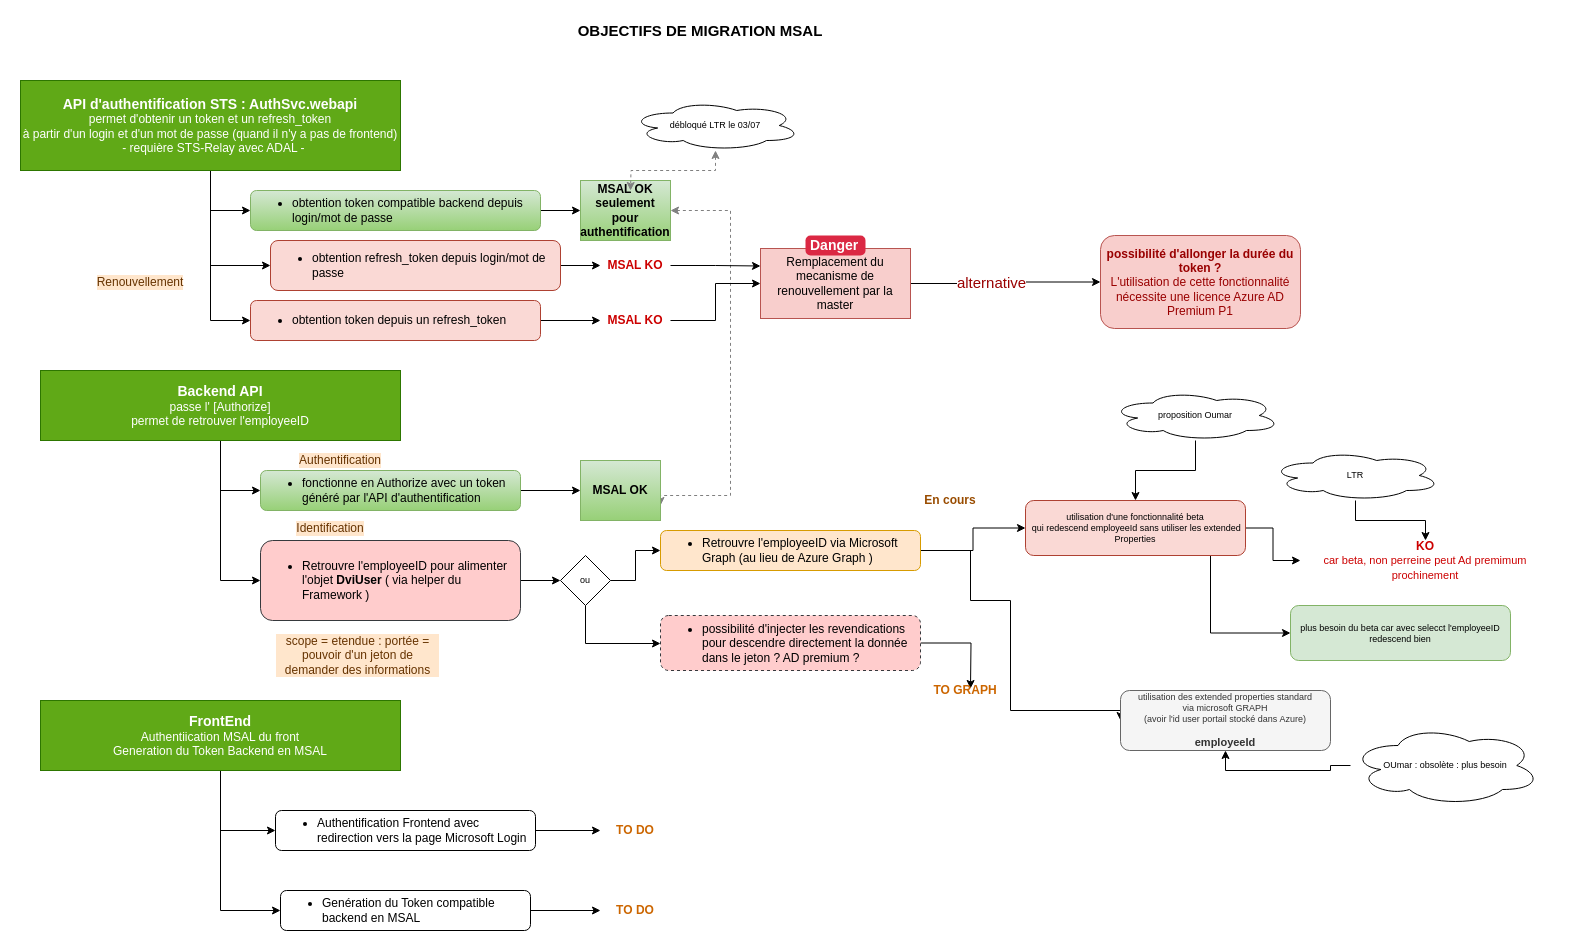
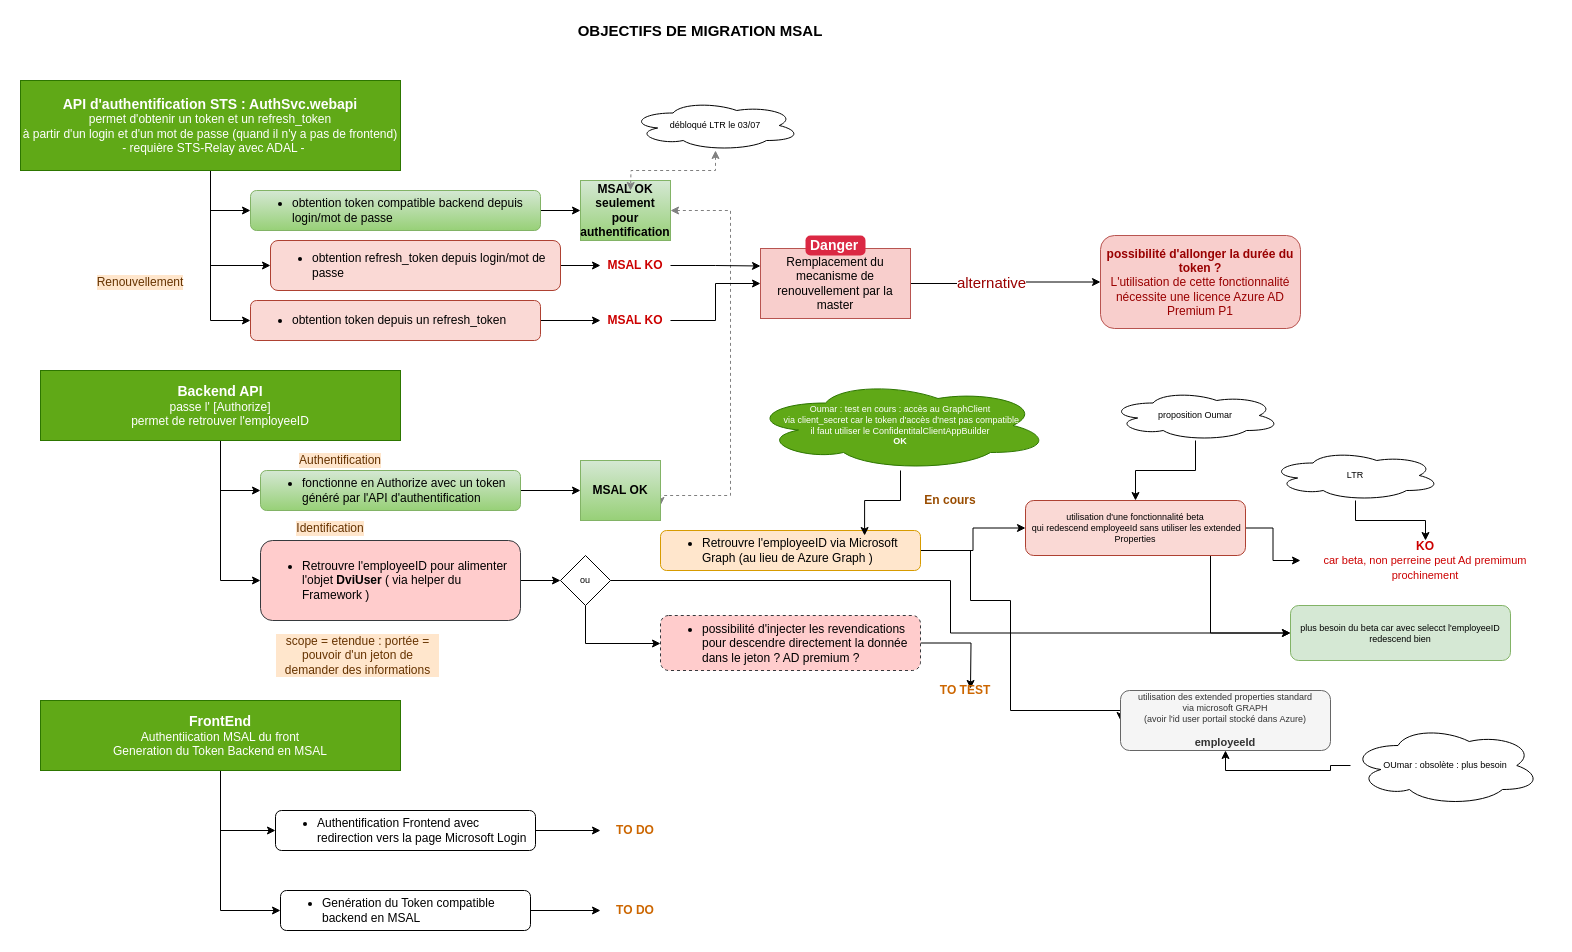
none -> (901, 426)
none -> (884, 501)
(636, 558) -> (947, 581)
(966, 691) -> (966, 691)
